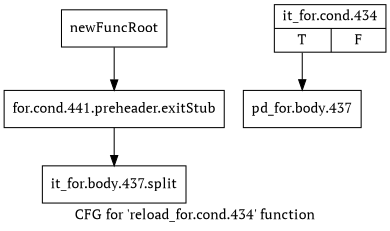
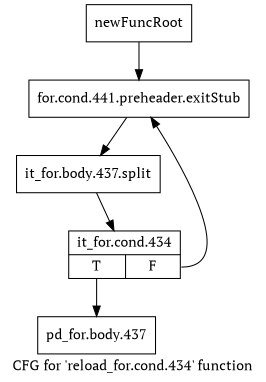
none -> (196, 200)
none -> (103, 207)
